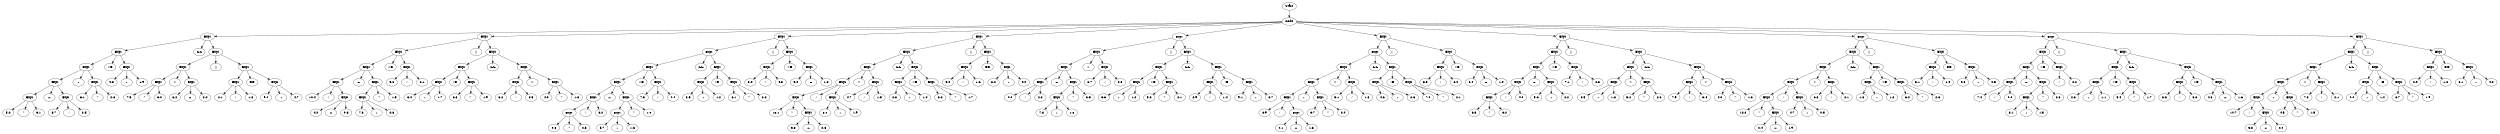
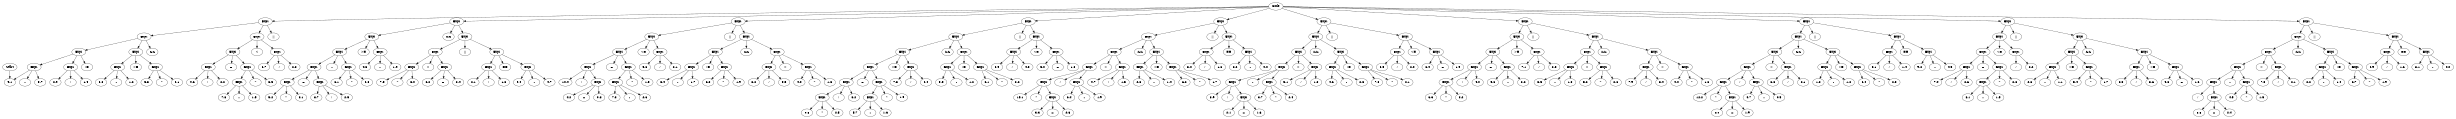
(1289, 13) -> (10, 74)
(2233, 113) -> none
